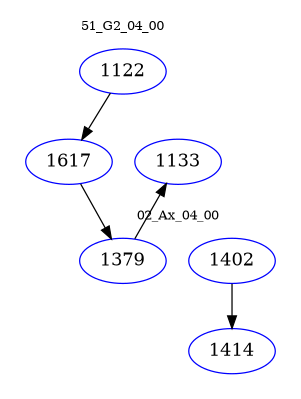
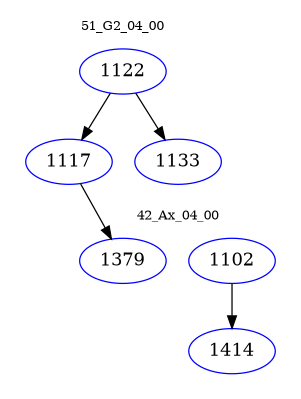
(69, 162) -> (69, 162)
(178, 216) -> (178, 216)
(147, 217) -> (147, 111)
(232, 261) -> (232, 261)
